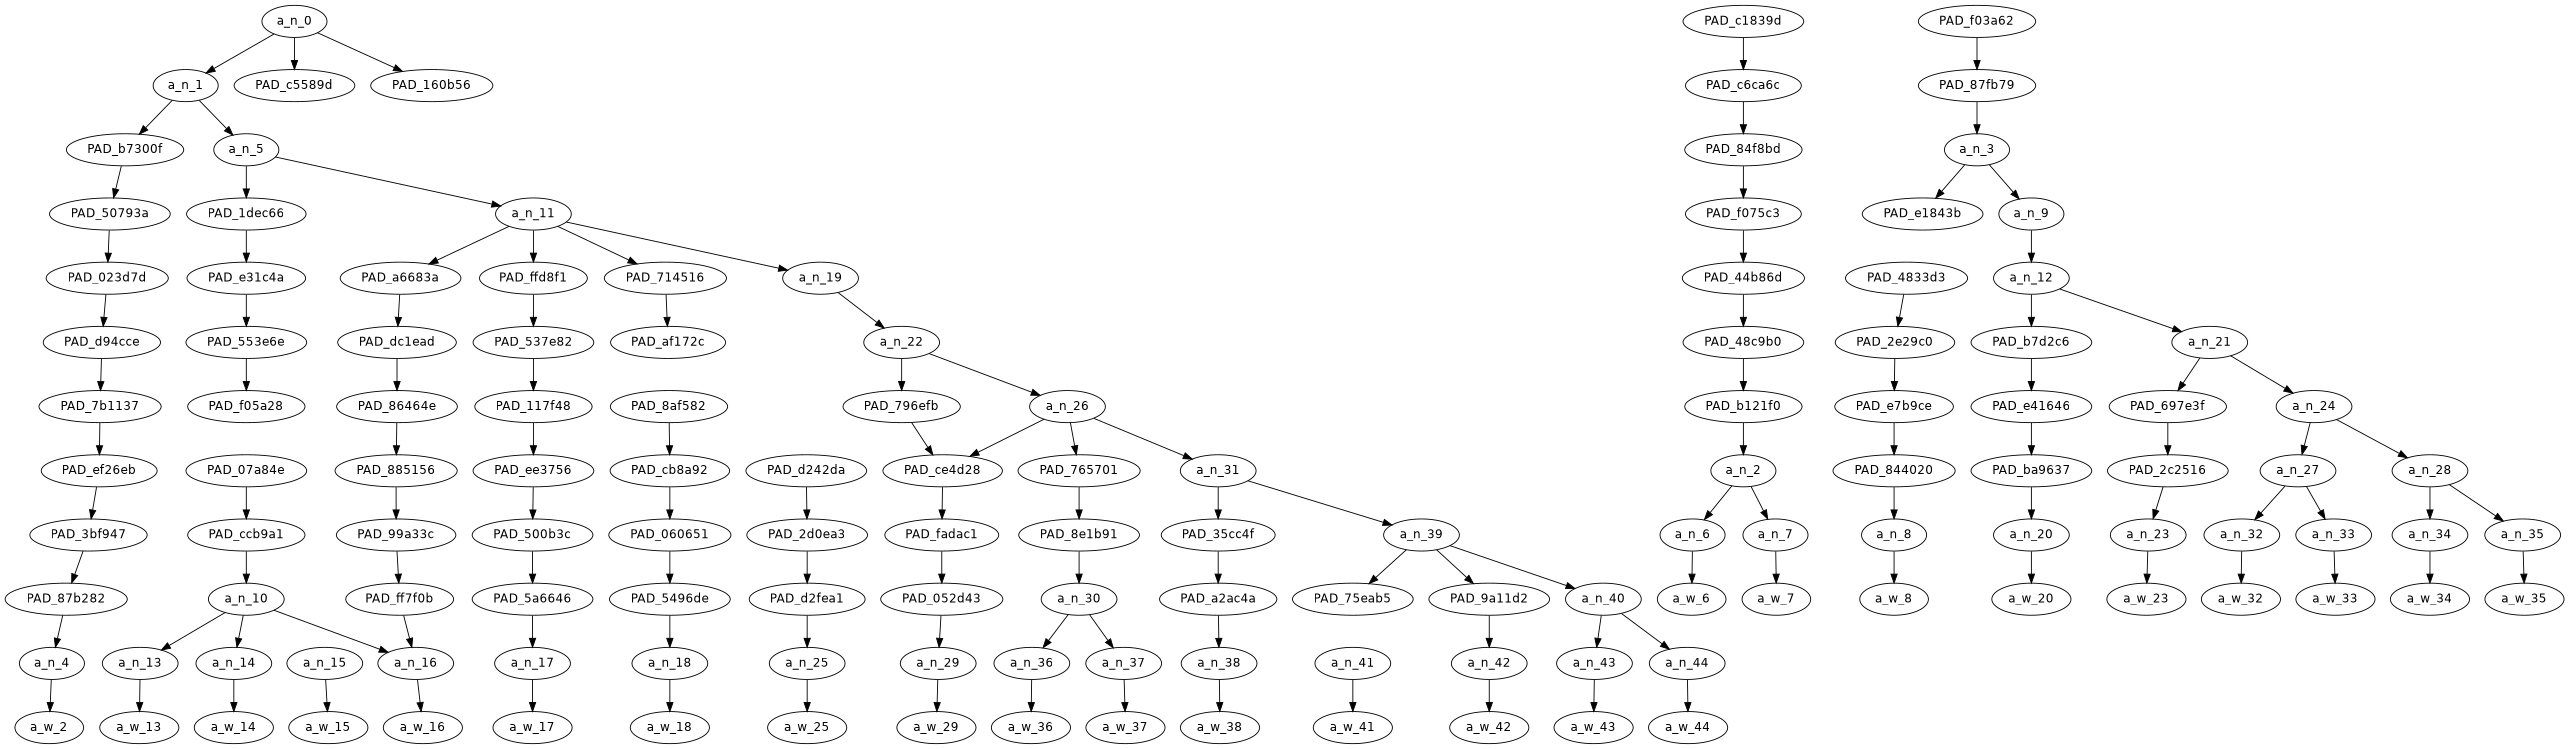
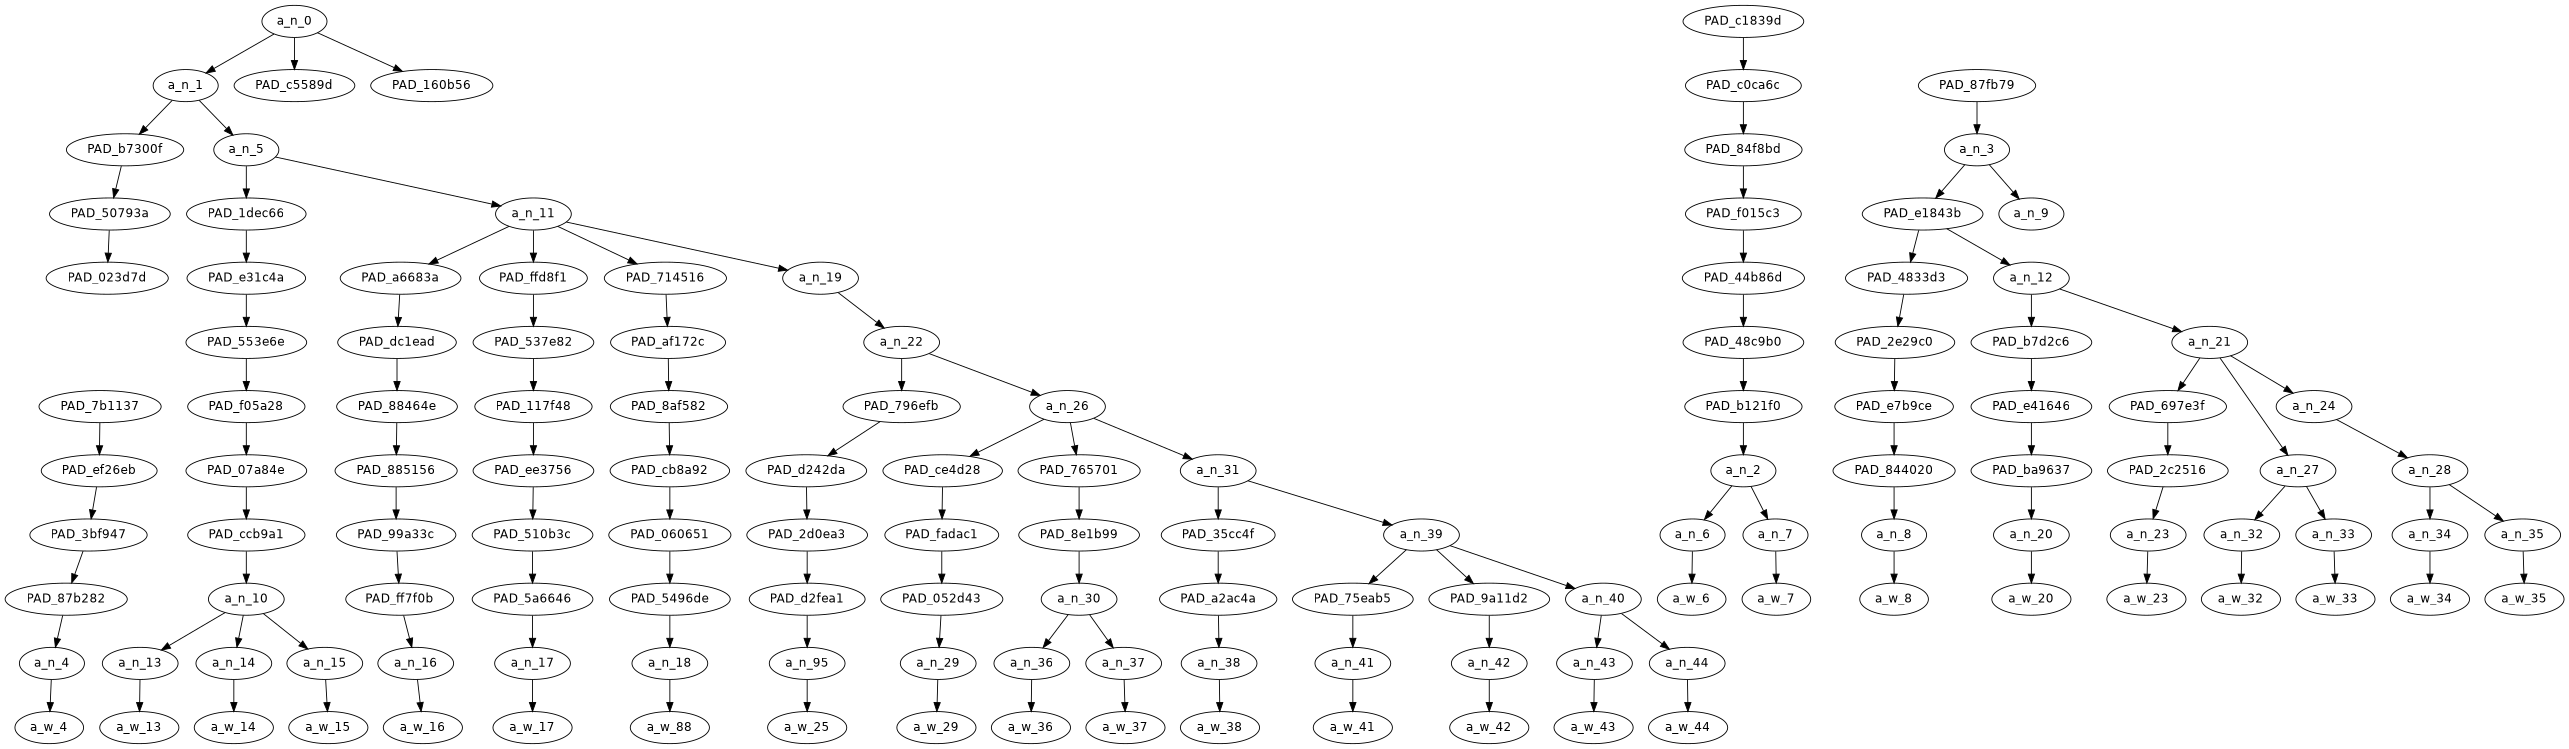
(1977, 21) -> none
(1743, 86) -> (1743, 86)
(1743, 214) -> (1743, 214)
none -> (1916, 242)
(2031, 242) -> (1974, 245)
(102, 342) -> none
none -> (668, 370)
(397, 407) -> (397, 407)
none -> (246, 434)
(2307, 434) -> (2251, 403)
(920, 435) -> (858, 436)
(533, 535) -> (533, 535)
(1079, 535) -> (1079, 535)
none -> (1353, 627)
(327, 630) -> (282, 628)
(807, 663) -> (807, 663)
(49, 728) -> (49, 728)
(670, 728) -> (670, 728)
